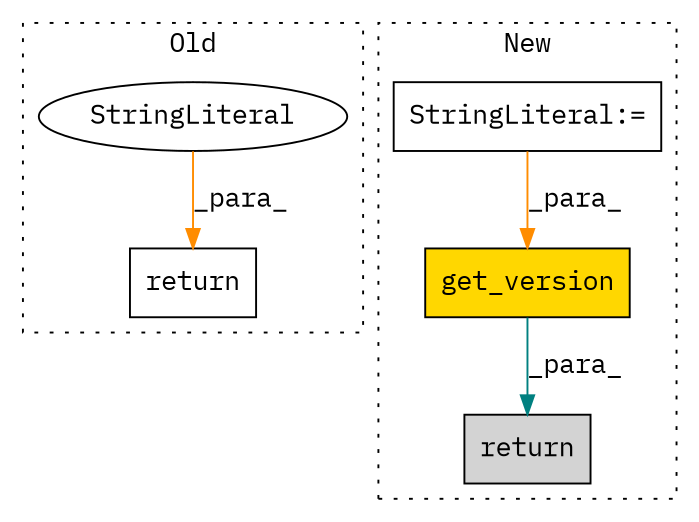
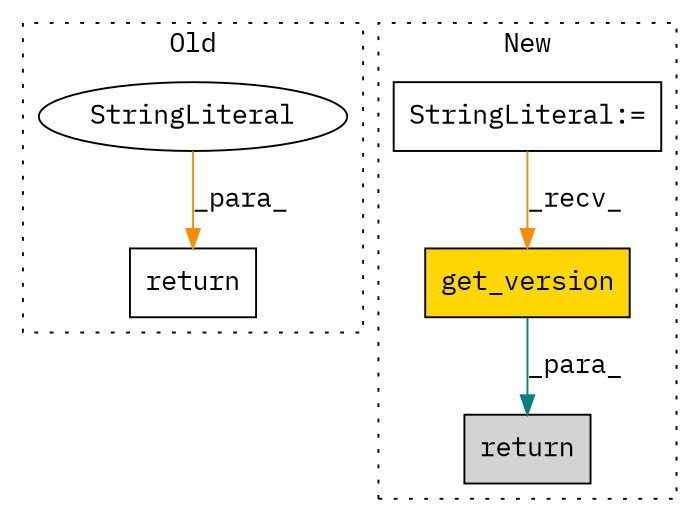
(575, 200) -> (575, 200)
